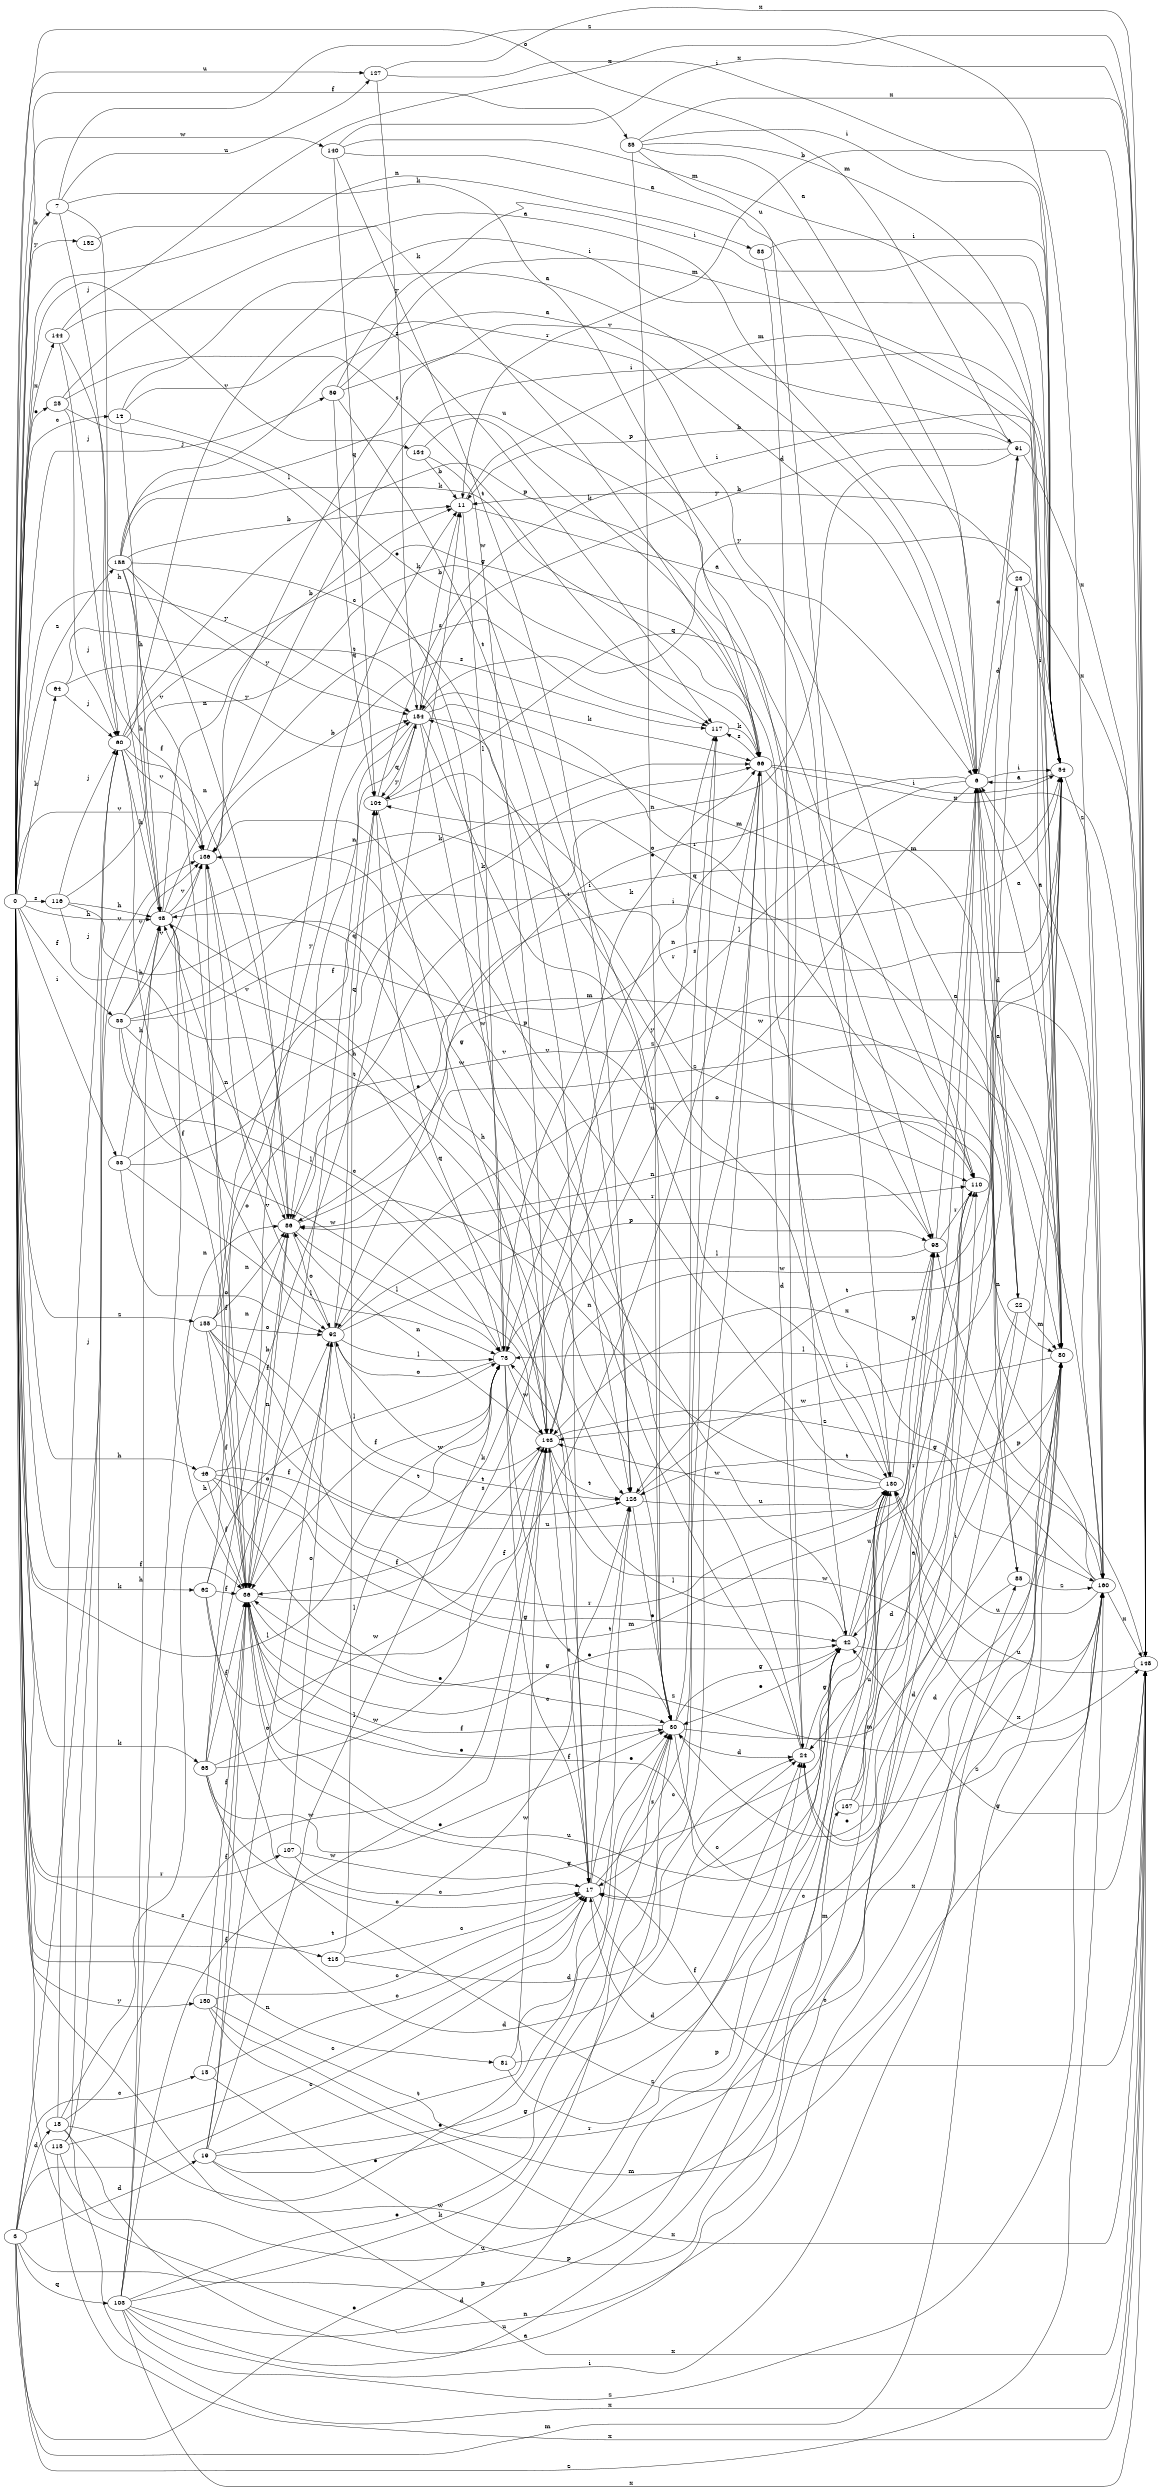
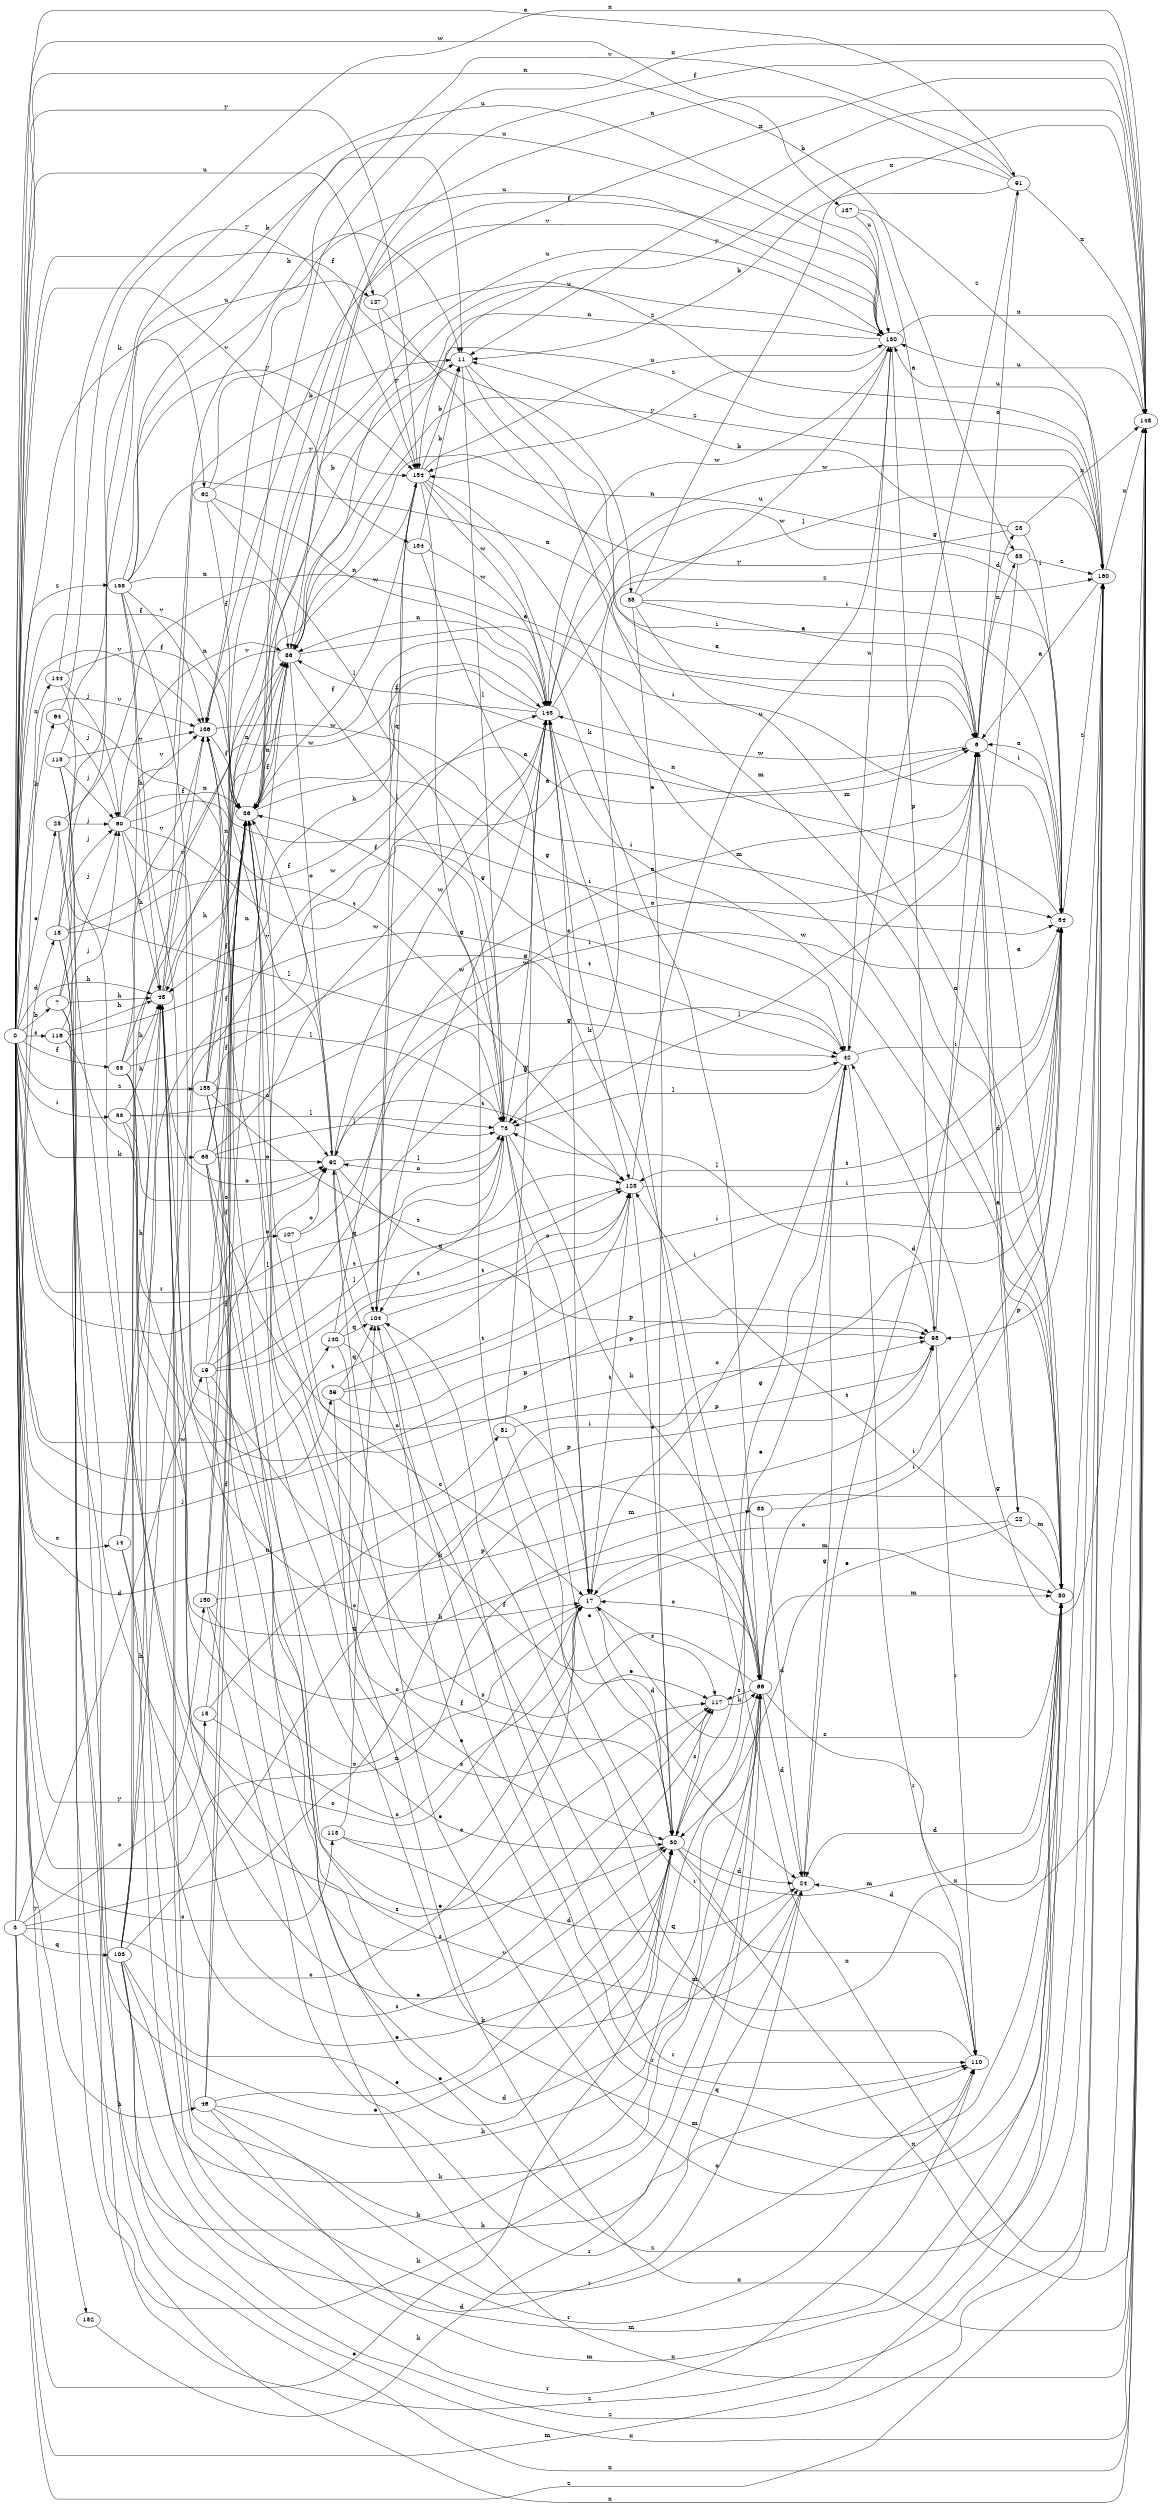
(812, 933) -> (669, 2086)
(333, 1959) -> (333, 1833)
